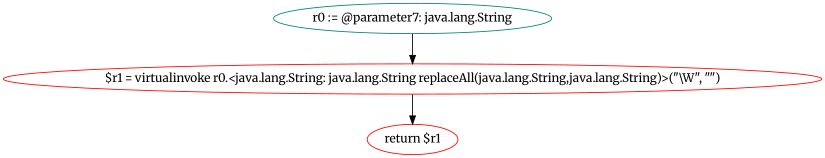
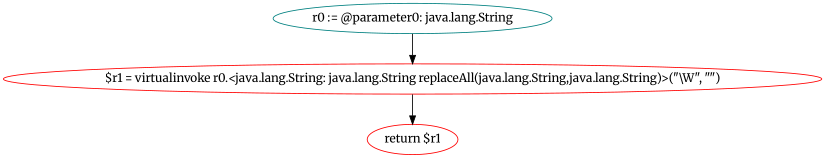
(413, 18) -> (413, 18)
